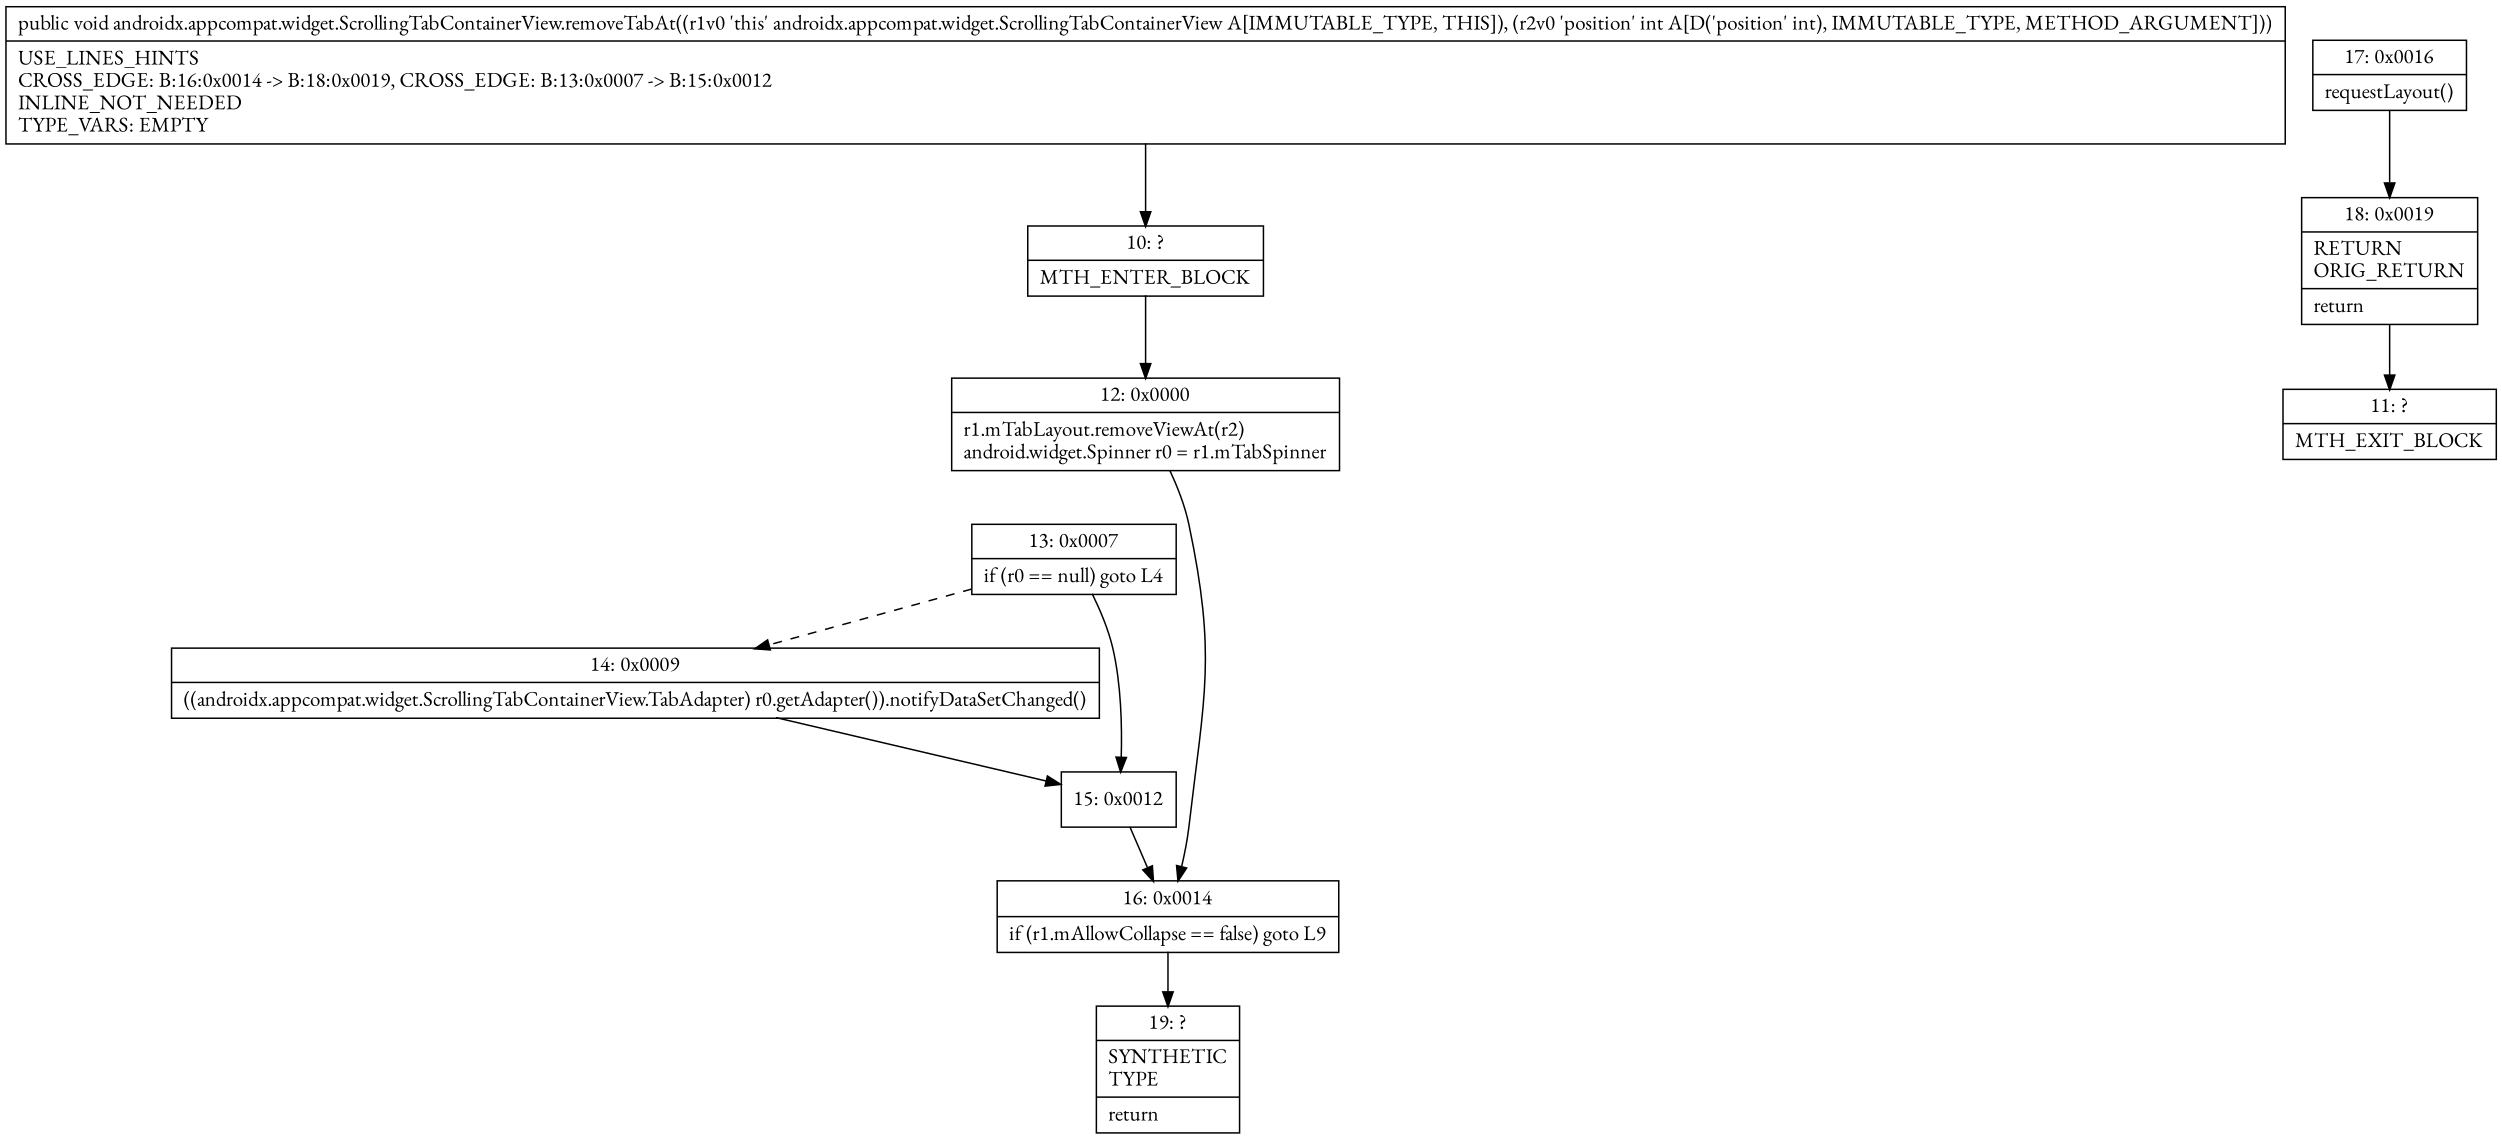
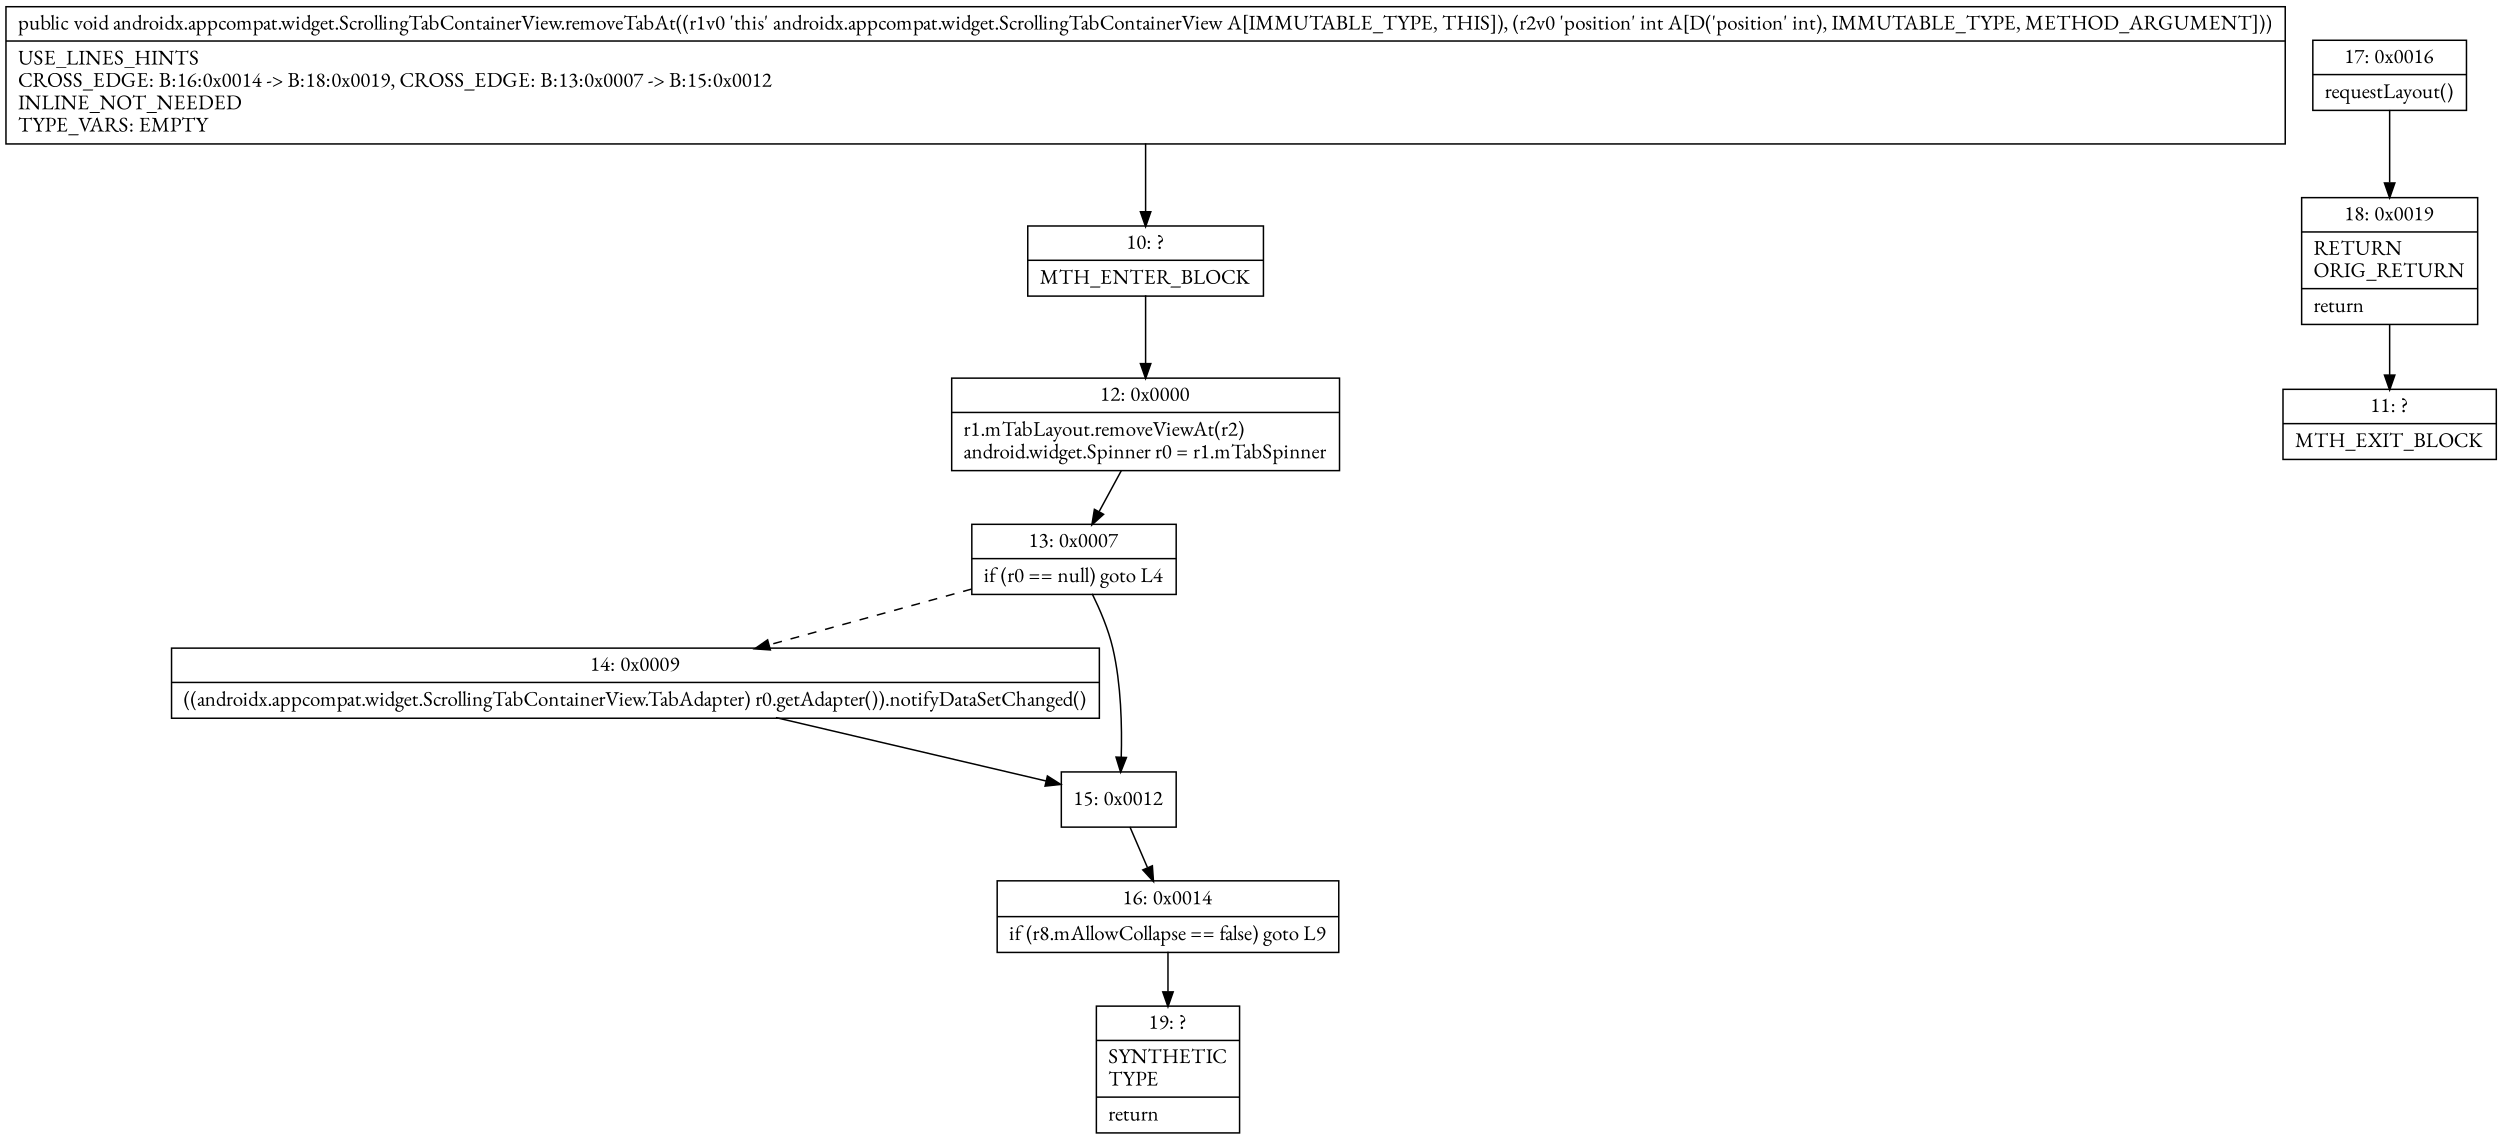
(1205, 667) -> (1110, 491)
(1168, 934) -> (1168, 934)
